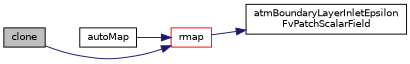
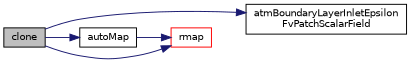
(224, 33) -> (140, 13)
none -> (58, 37)
